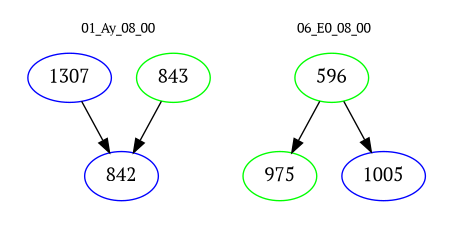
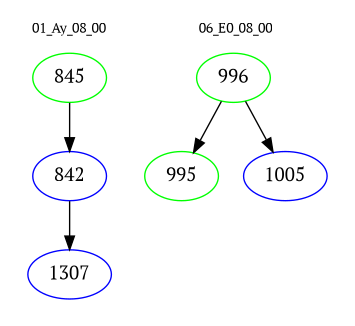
(173, 78) -> (70, 78)
(332, 78) -> (233, 78)
(92, 121) -> (70, 219)
(280, 176) -> (182, 176)
